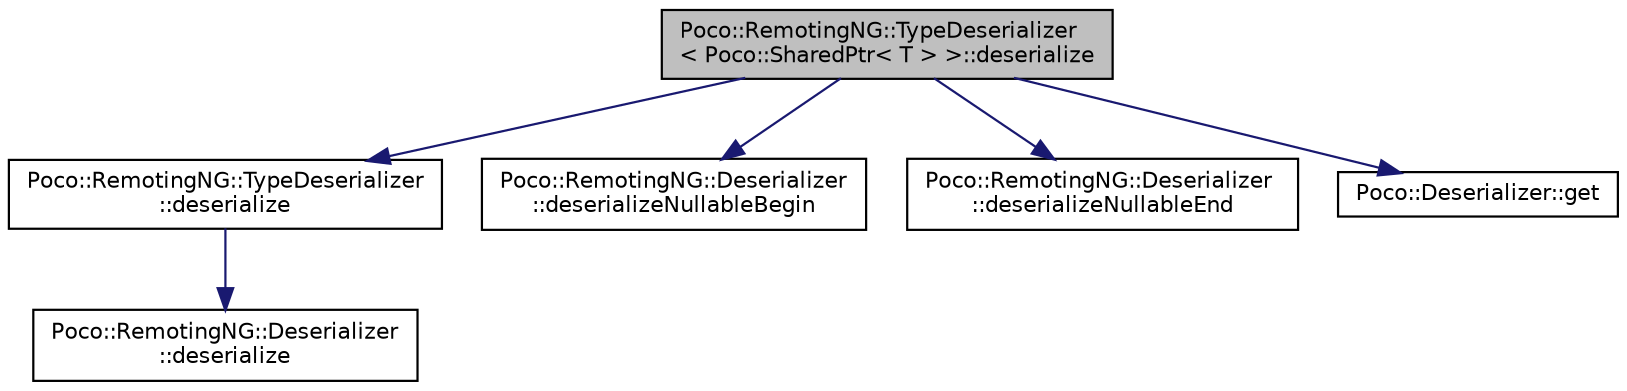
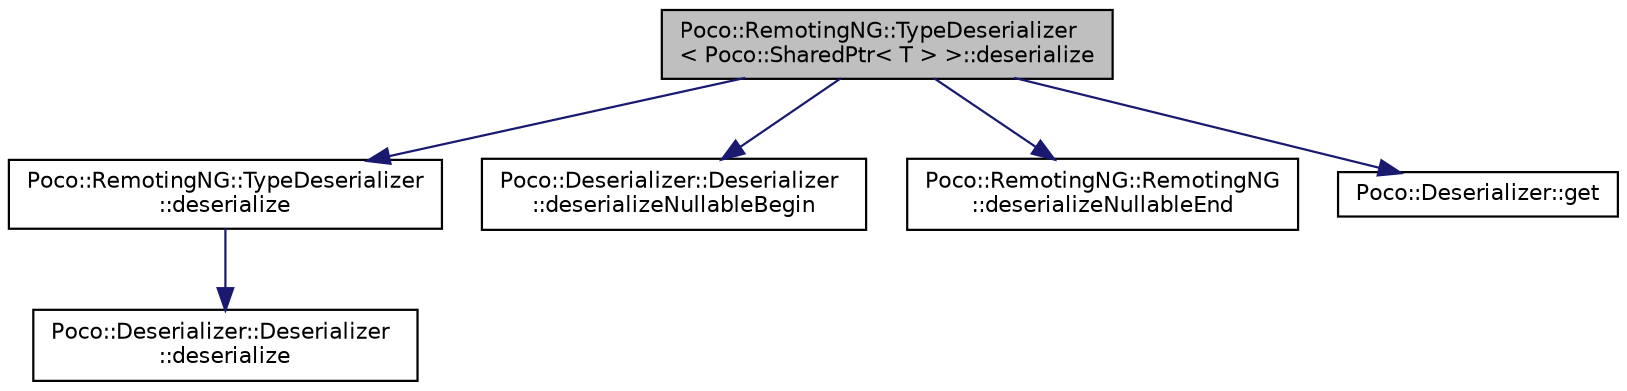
(674, 194) -> (674, 194)
(1103, 194) -> (1103, 194)
(225, 345) -> (225, 345)
